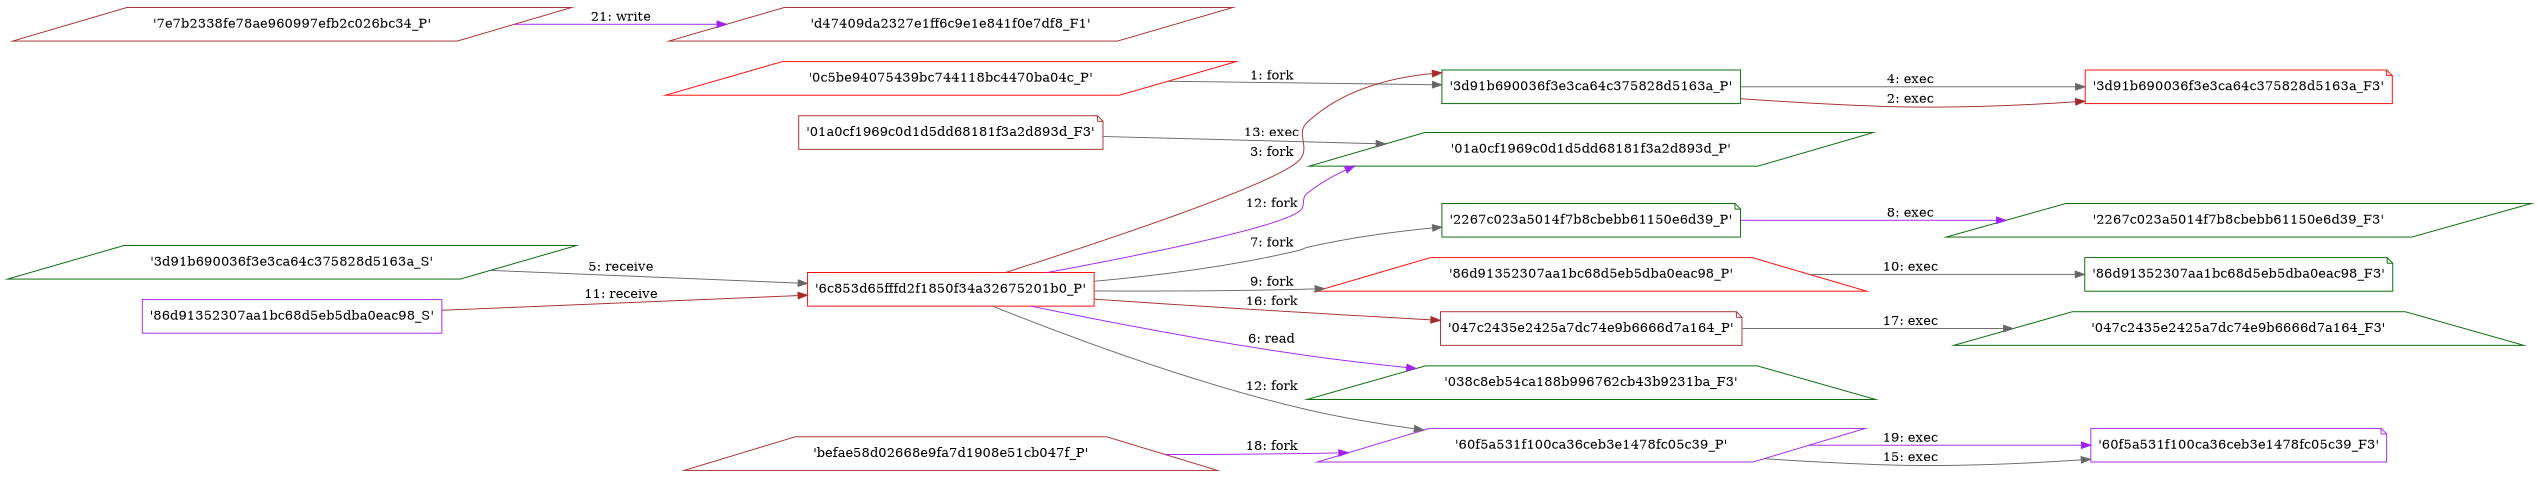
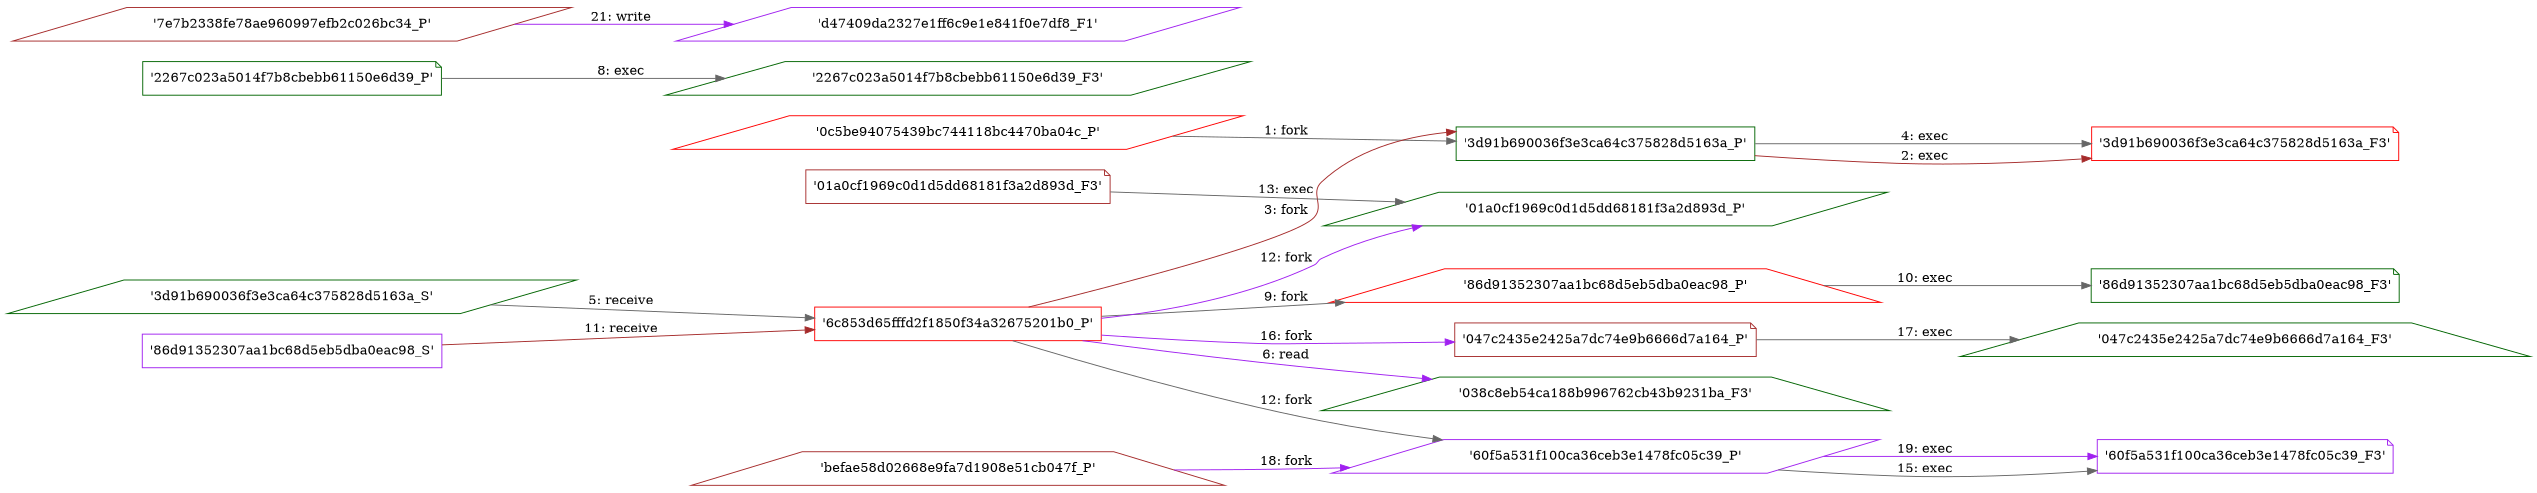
(951, 24) -> (958, 24)
(1869, 220) -> (579, 78)
(1264, 258) -> none
(1263, 310) -> (1273, 344)
